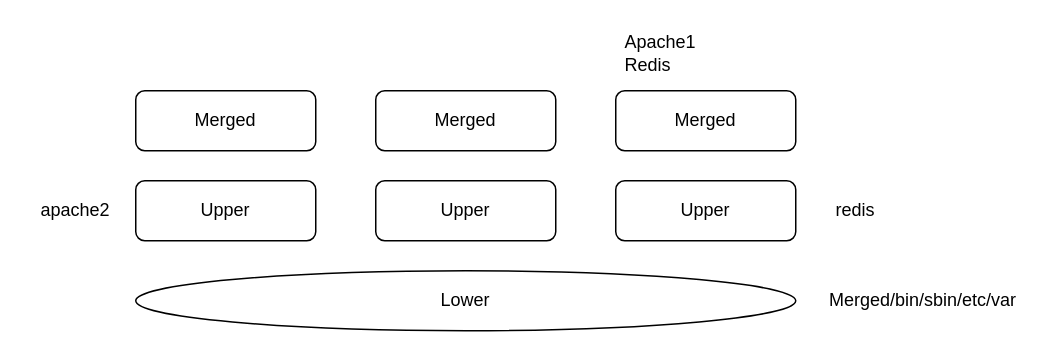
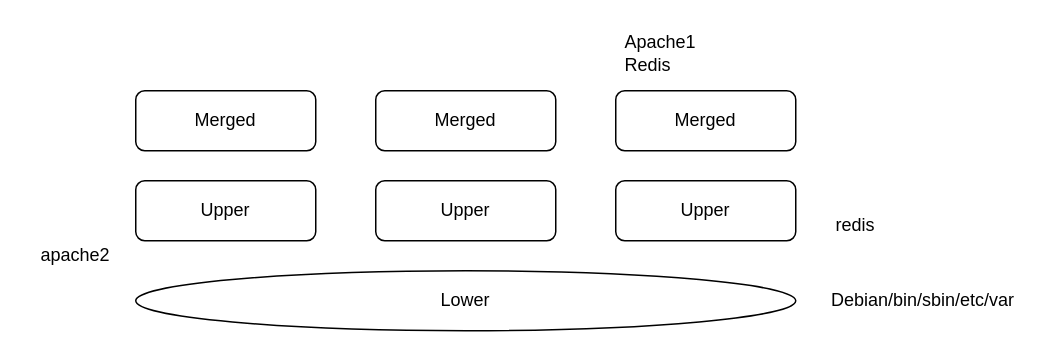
(76, 211) -> (76, 256)
(856, 211) -> (856, 226)
(923, 301) -> (923, 301)
